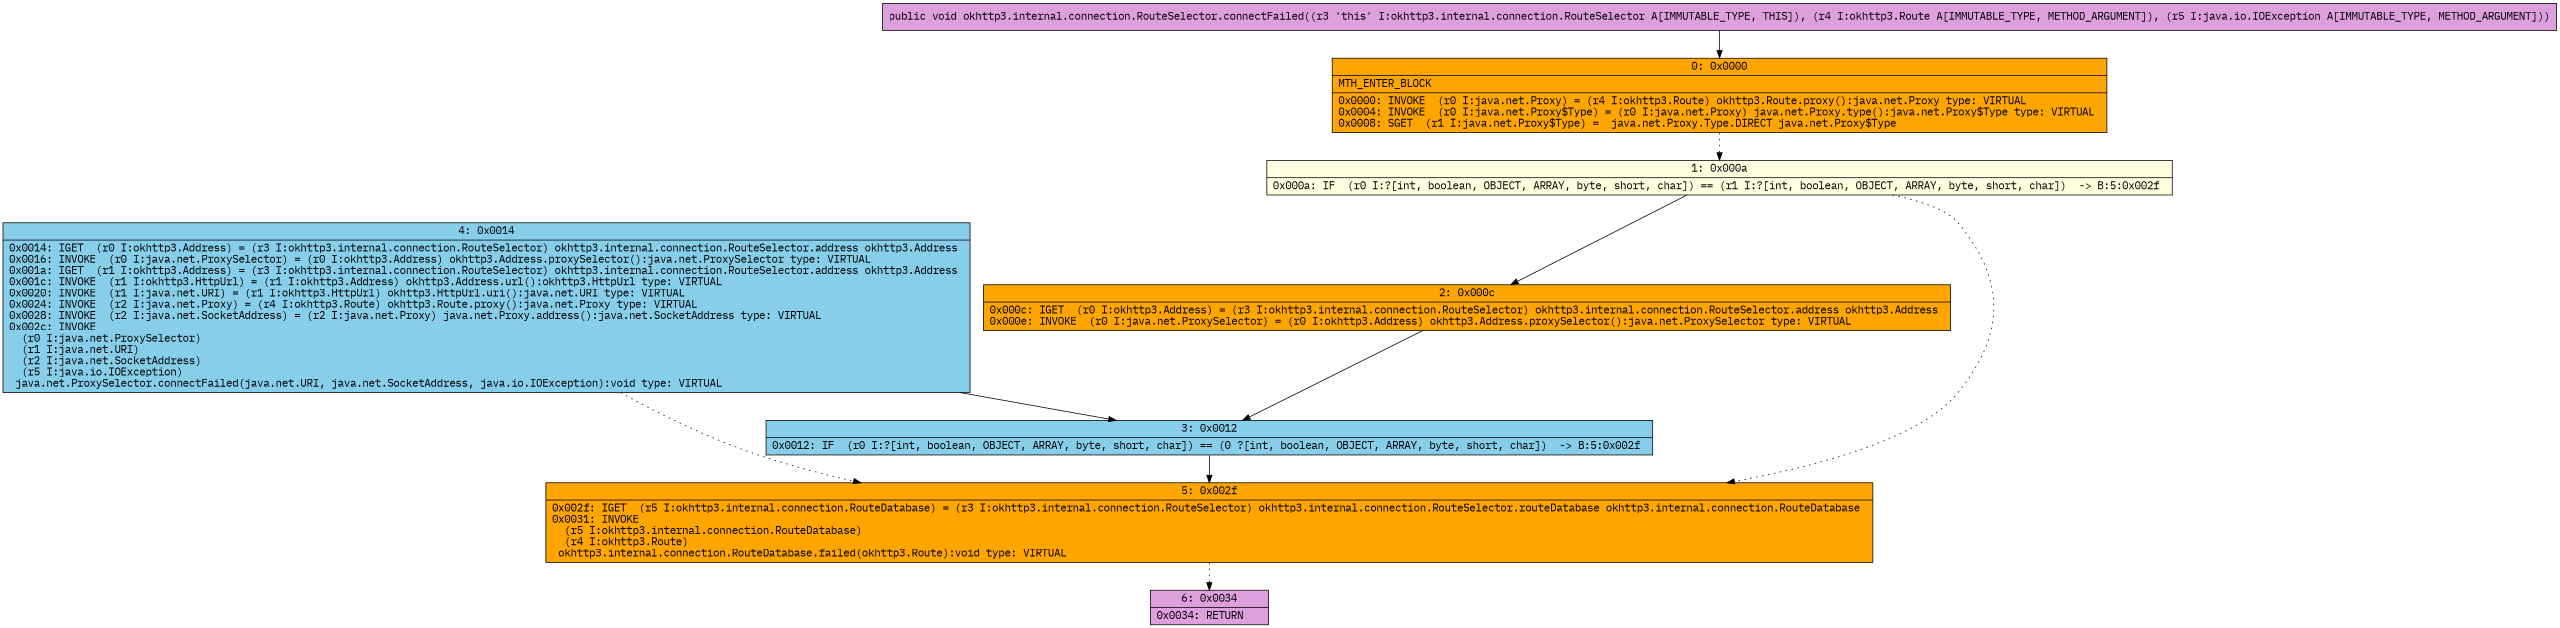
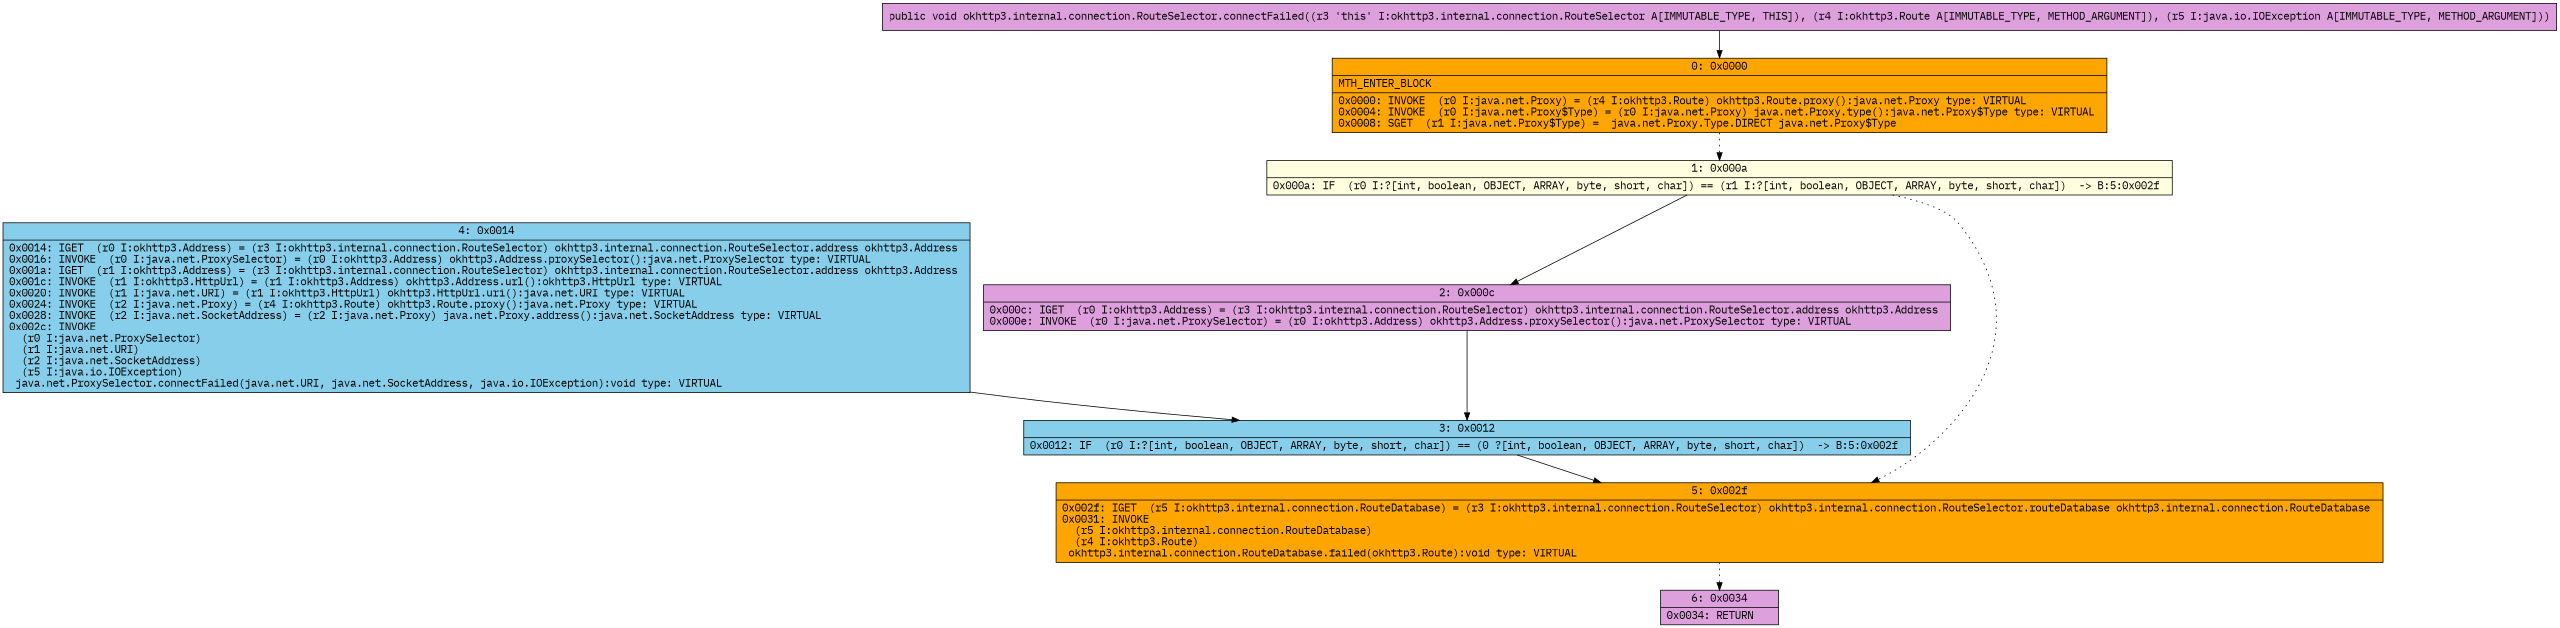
(1467, 308) -> (1467, 308)
(734, 446) -> none
